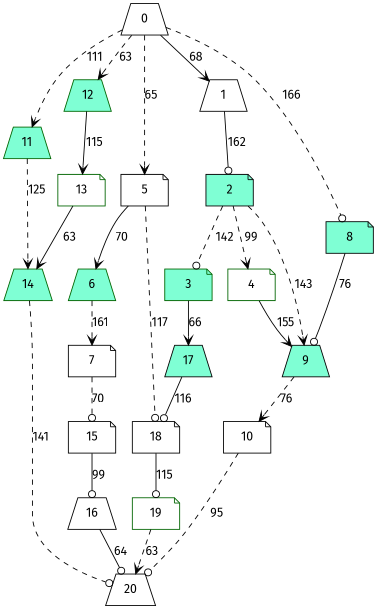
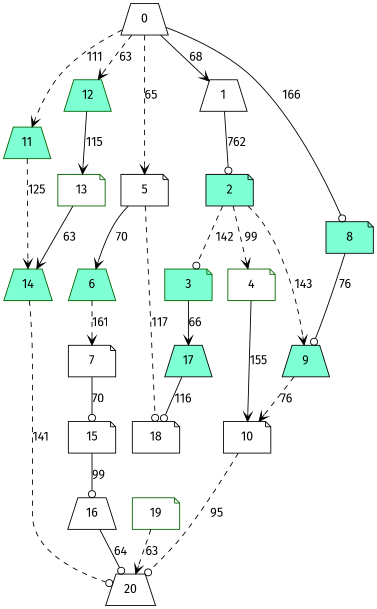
(274, 101) -> (274, 101)
(237, 143) -> (237, 143)
(271, 321) -> (249, 357)
(92, 396) -> (92, 396)
(156, 472) -> none
